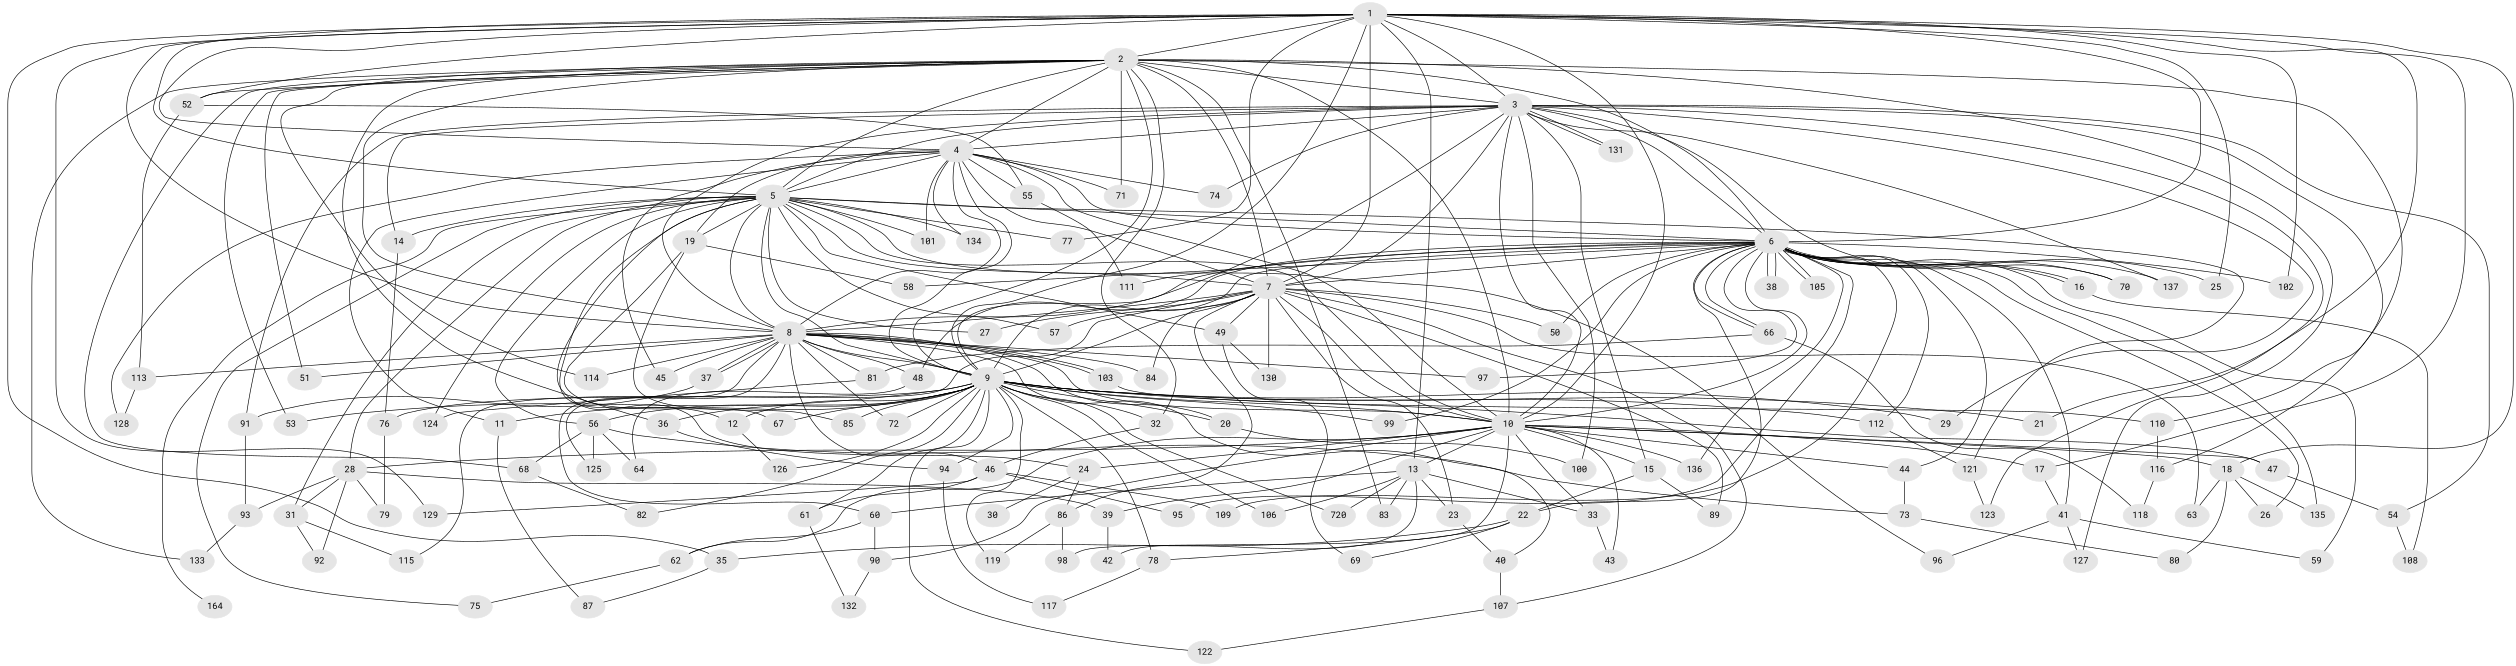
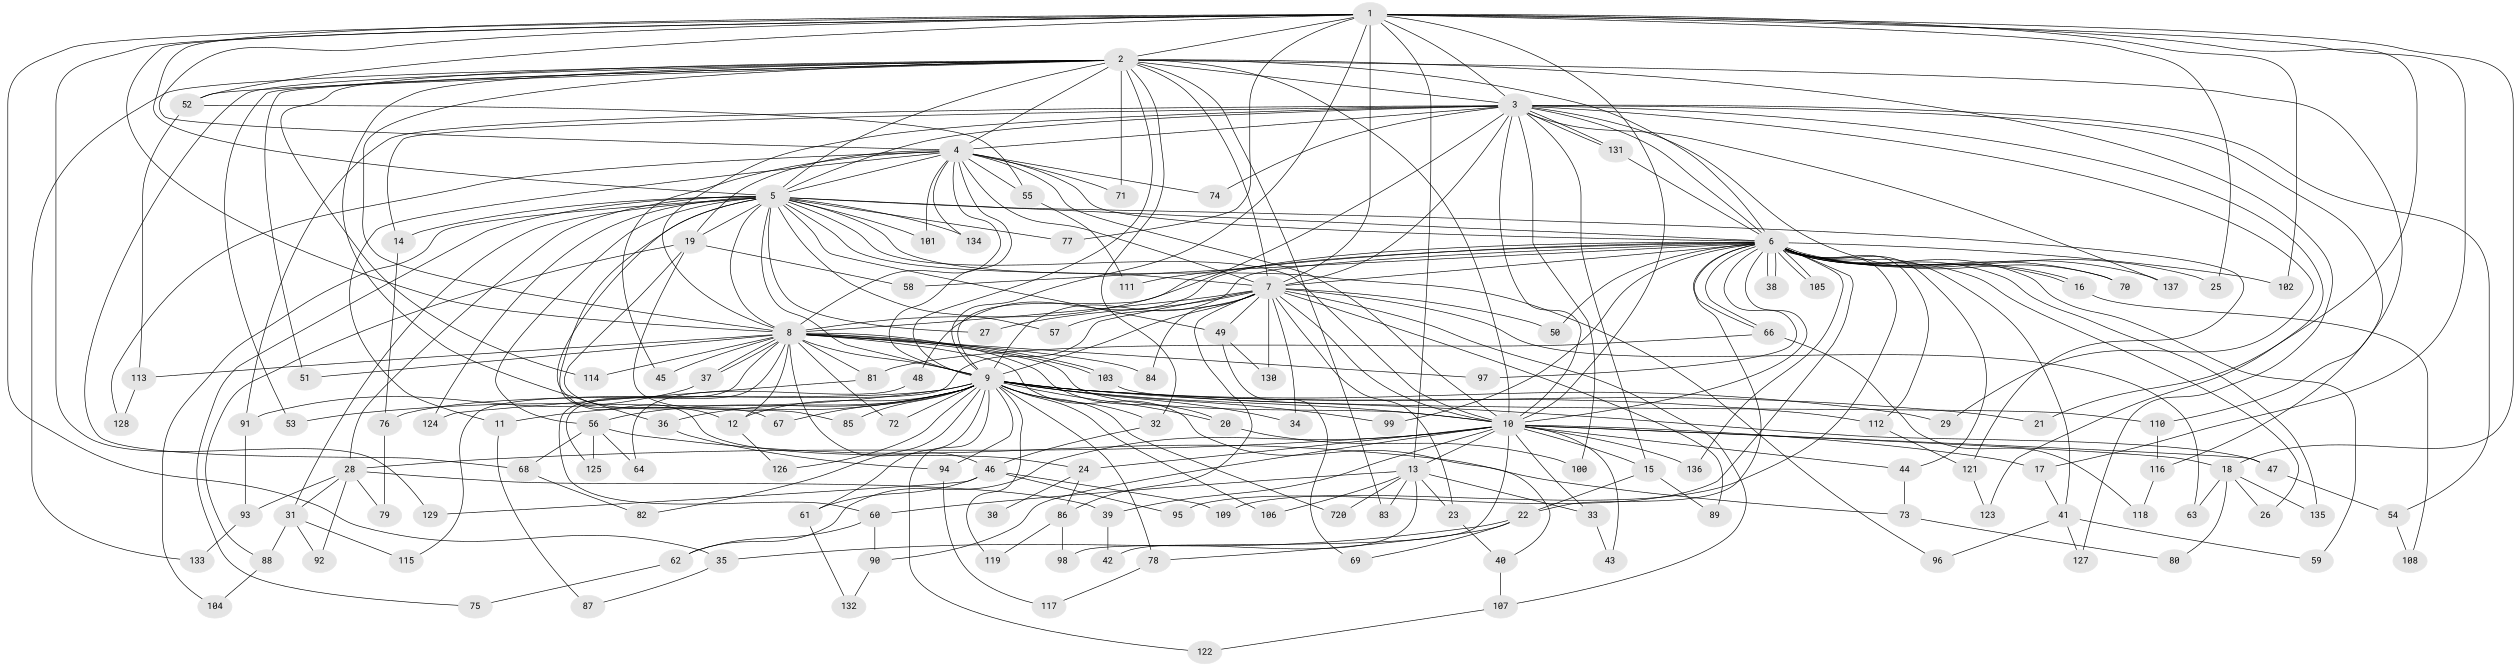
(2043, 48) -> (1694, 196)
(880, 362) -> (778, 382)
none -> (1295, 424)
none -> (267, 561)
(215, 607) -> (215, 607)
